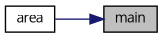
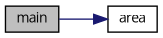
(72, 19) -> (76, 19)
